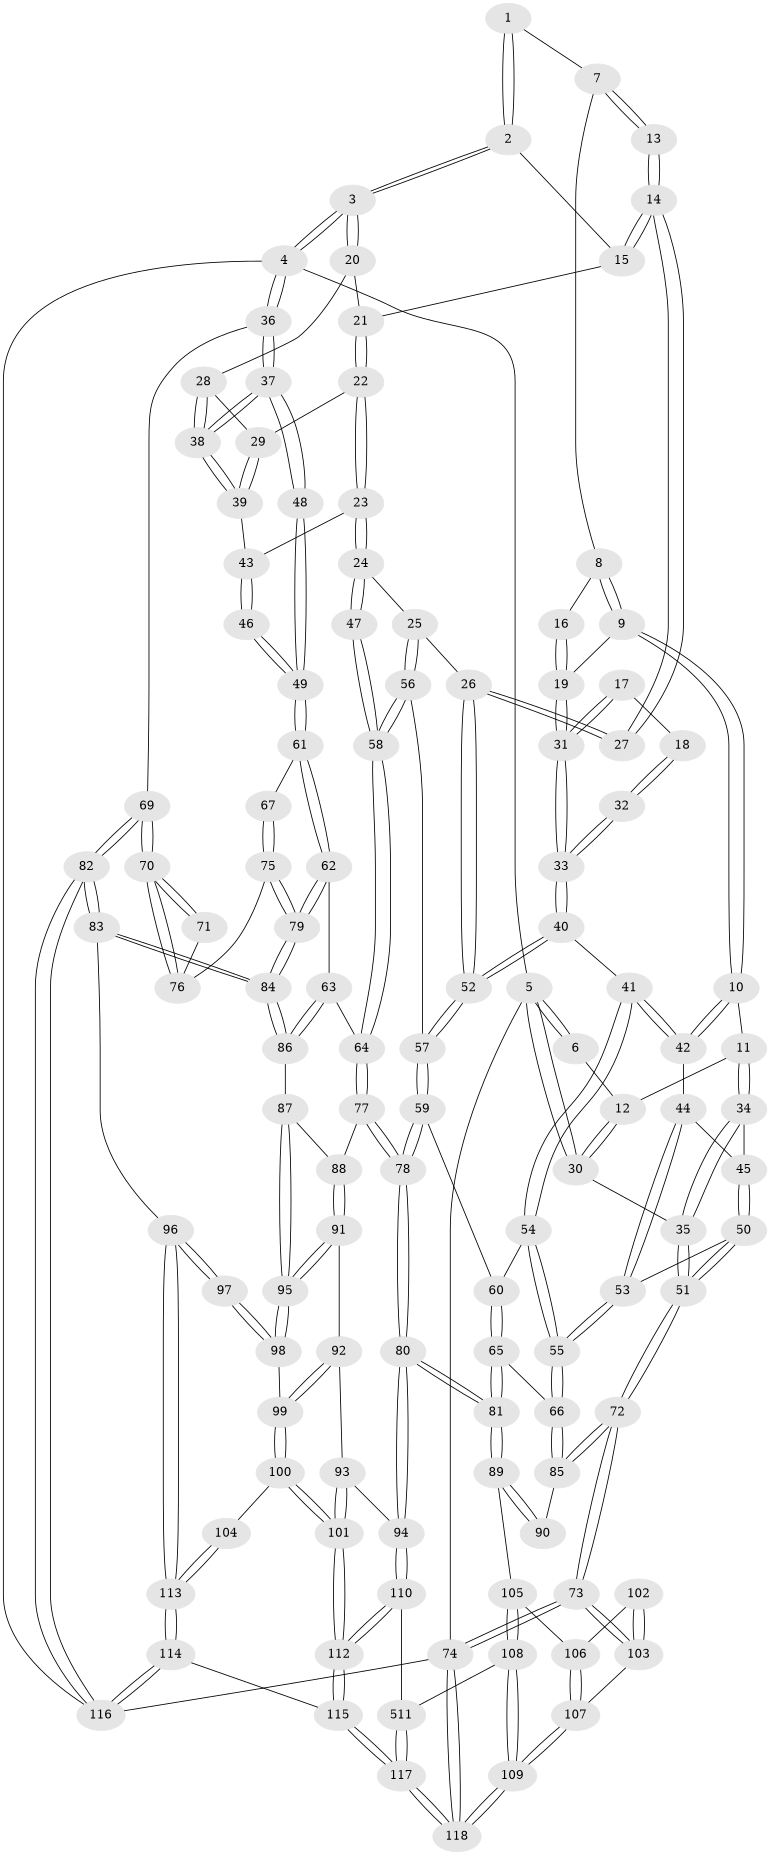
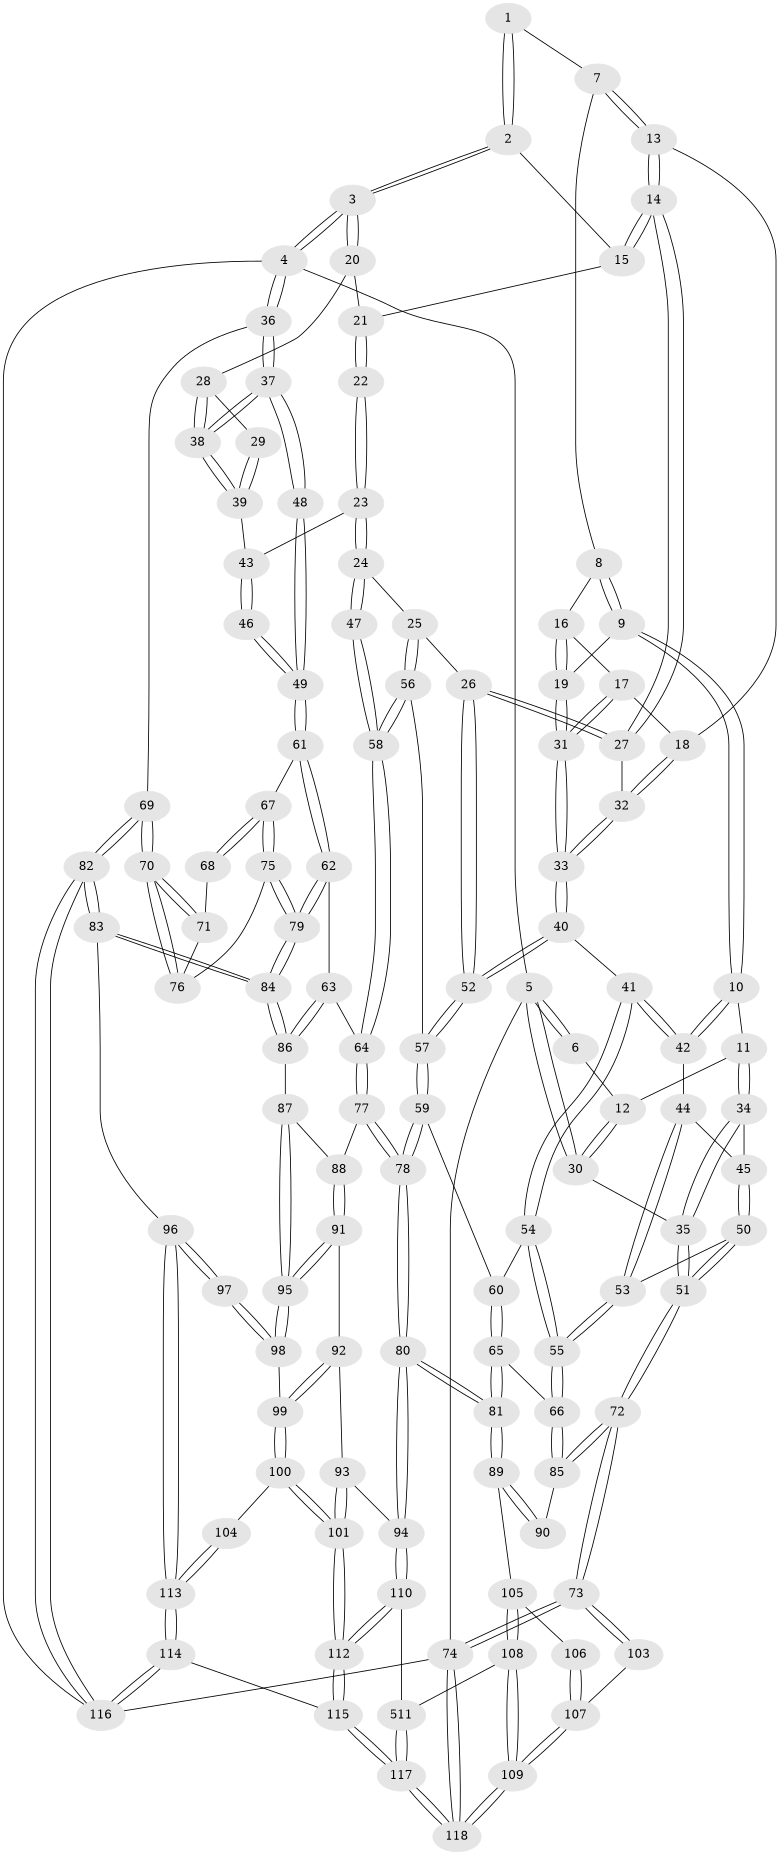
(310, 412) -> none
none -> (776, 432)
none -> (588, 651)
none -> (622, 776)
none -> (208, 867)
(639, 1594) -> none
